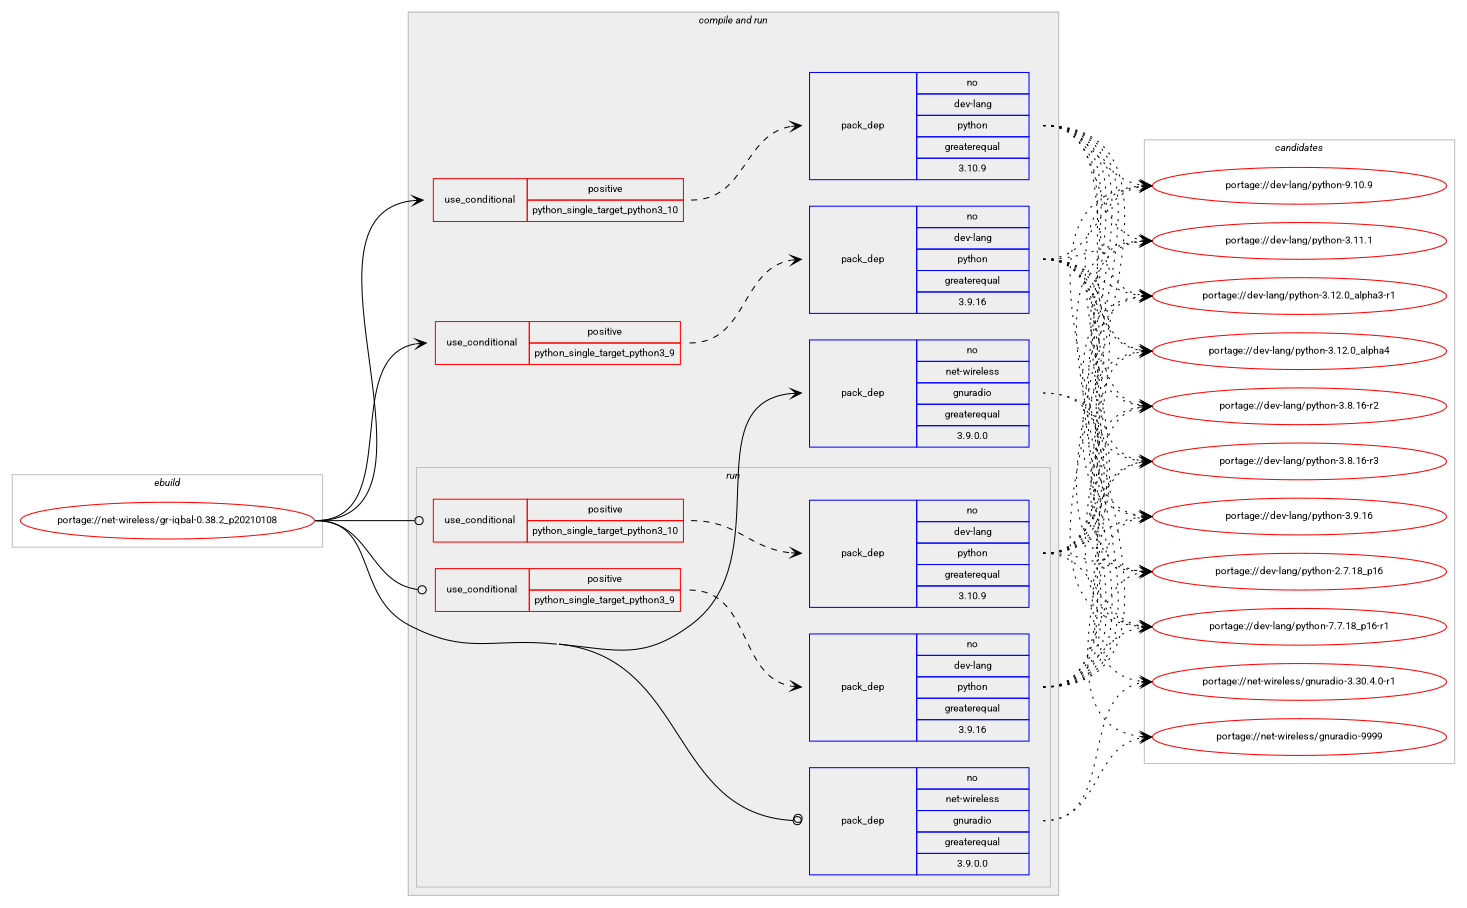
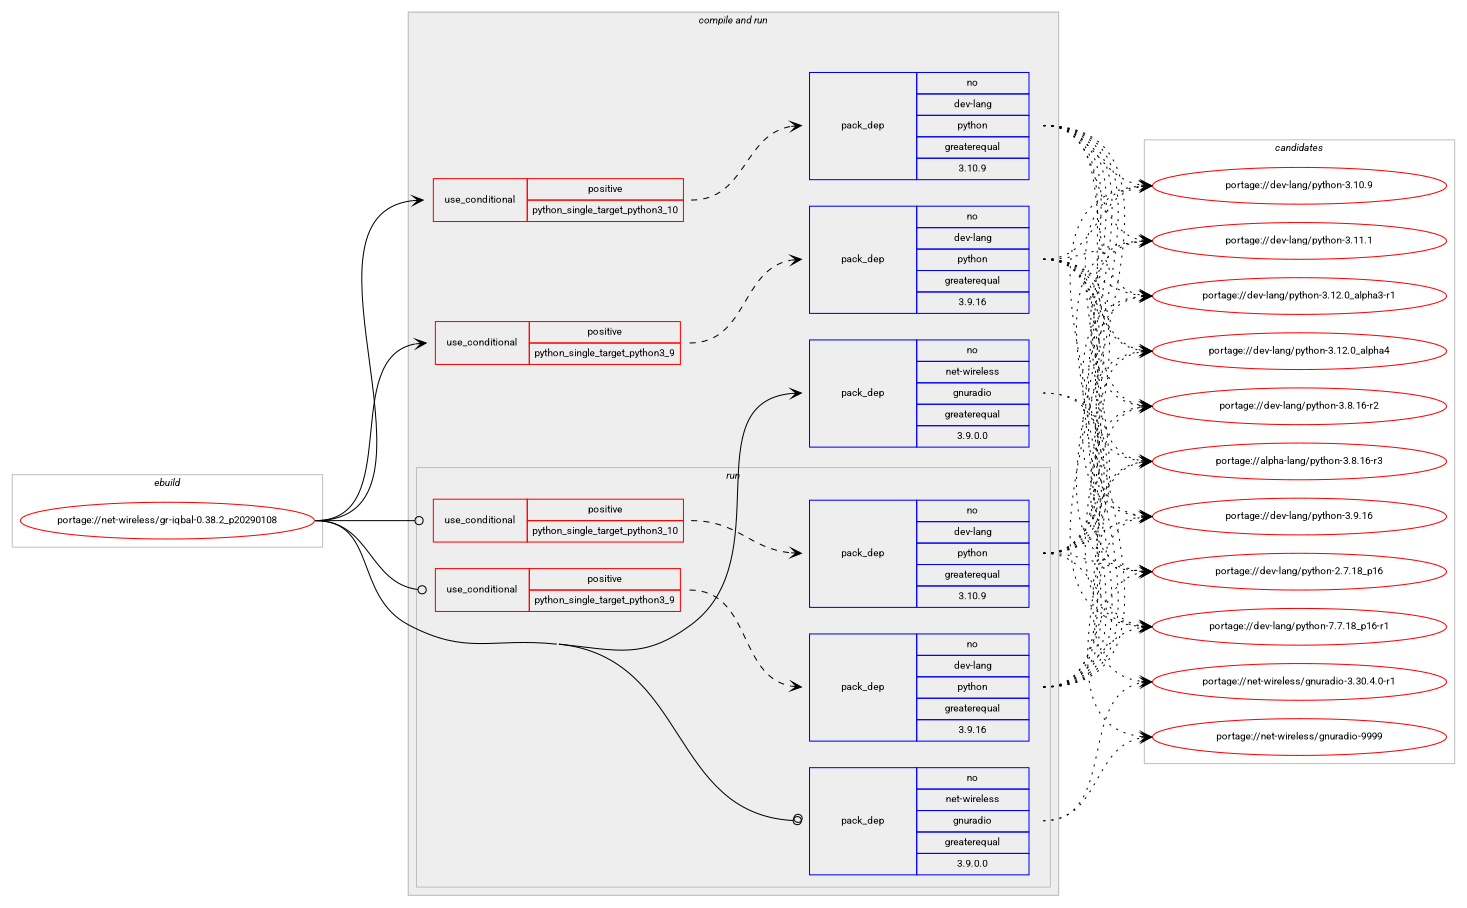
(1300, 186) -> (1300, 186)
(1300, 461) -> (1300, 461)
(167, 521) -> (167, 521)
